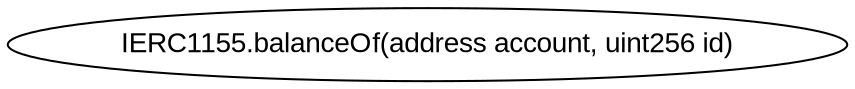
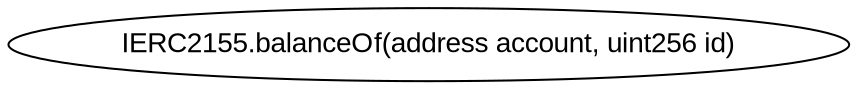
(428, 45) -> (429, 45)
